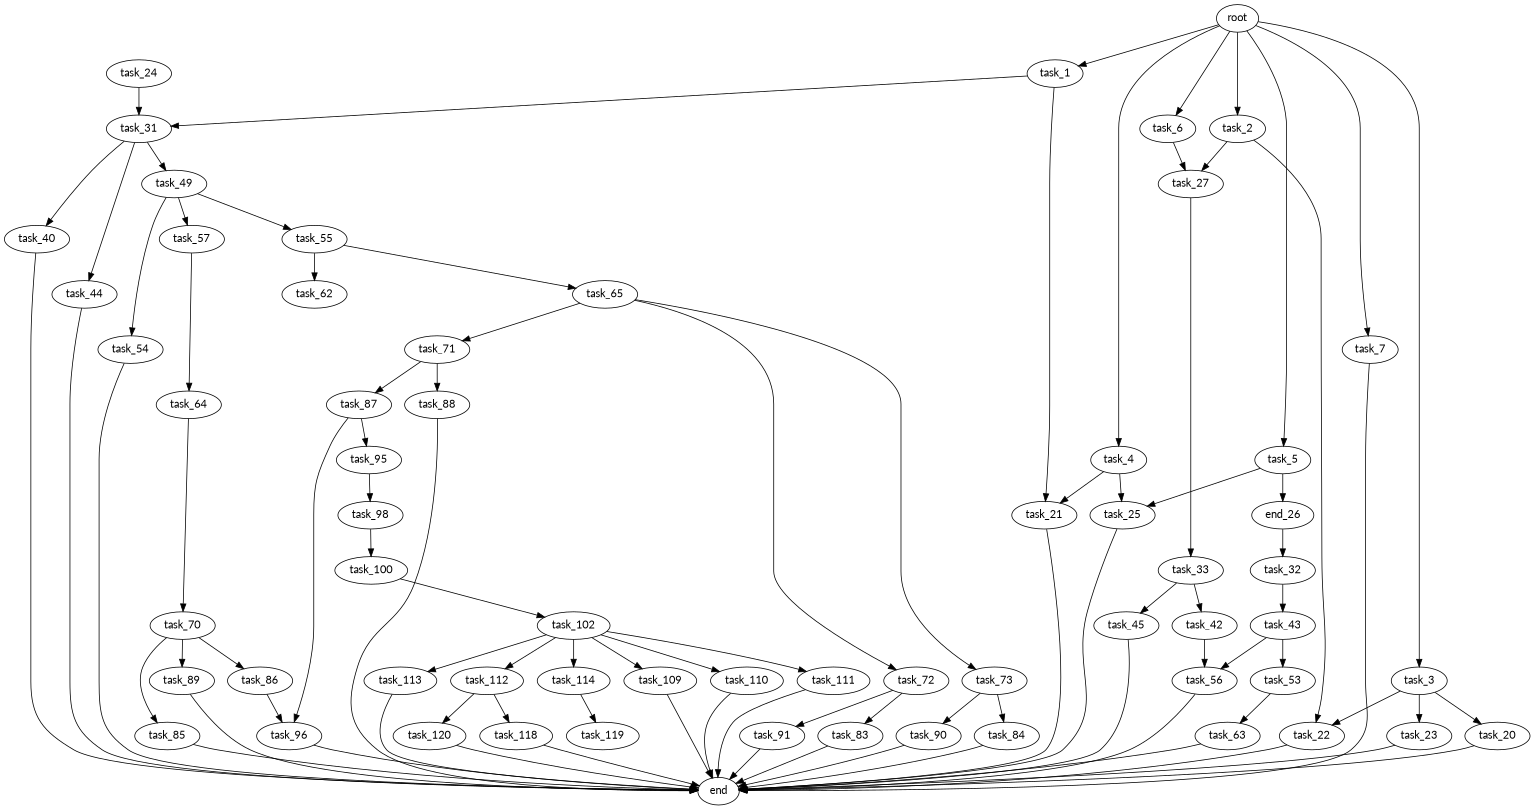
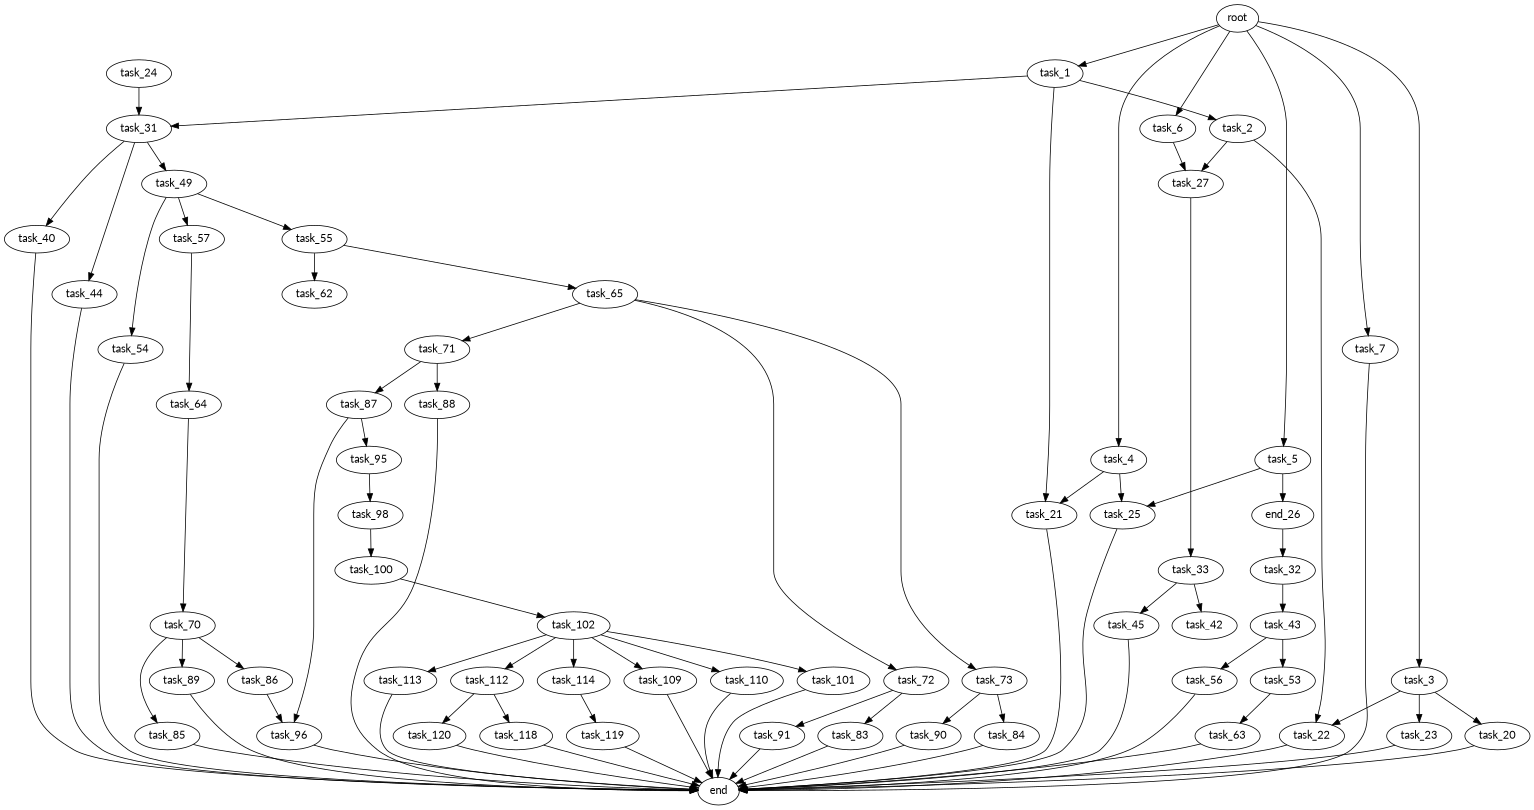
(1238, 70) -> (1144, 98)
(1205, 649) -> none
(834, 681) -> (834, 681)
none -> (660, 763)
